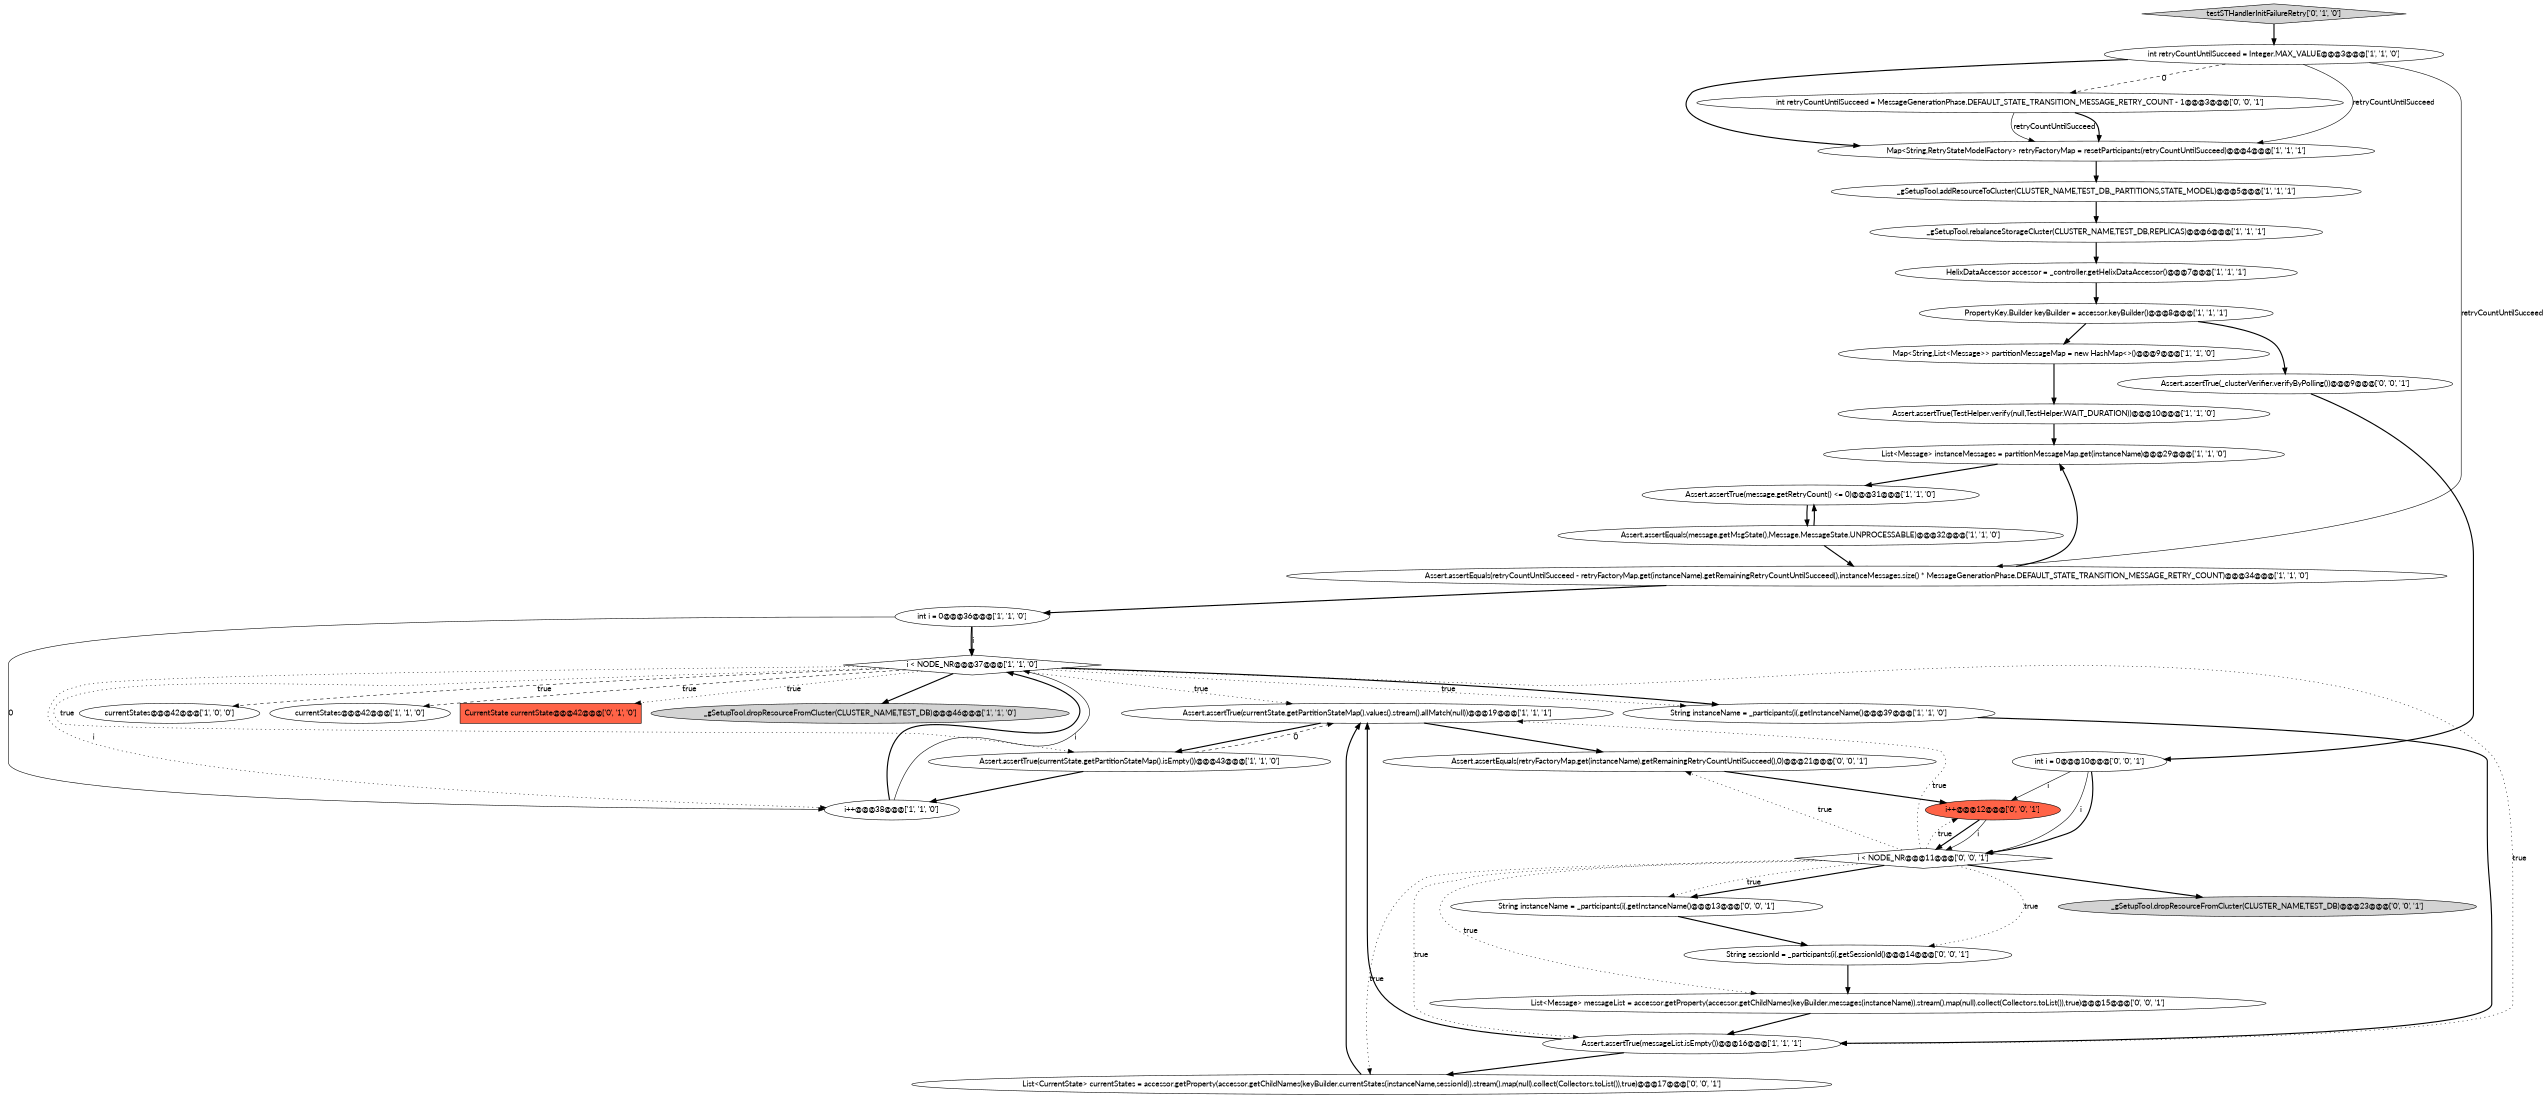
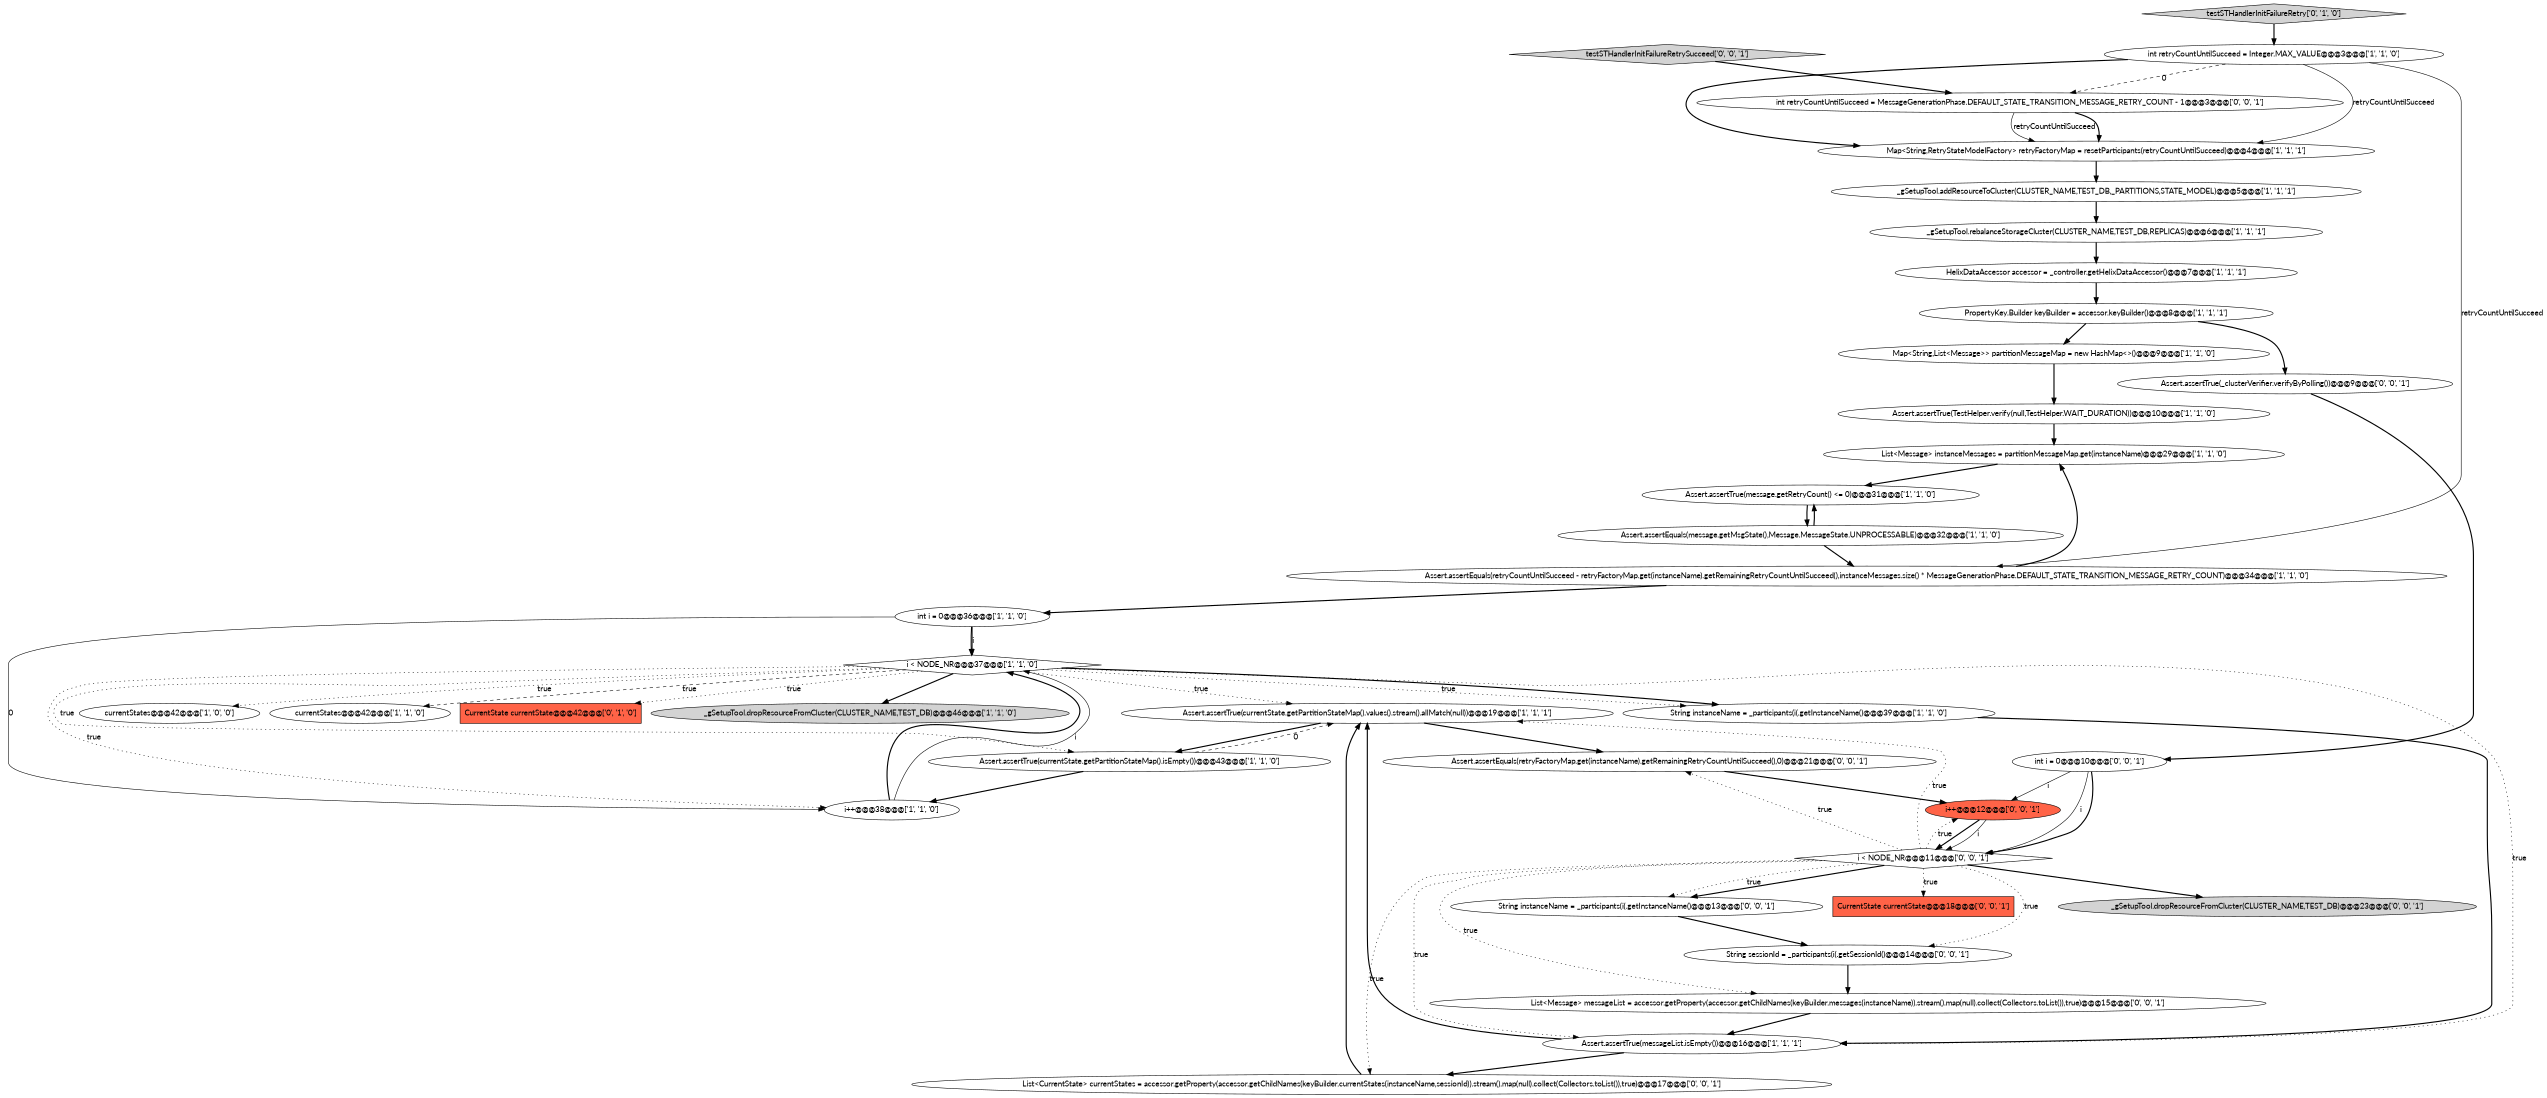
none -> (1667, 54)
(564, 684) -> (564, 684)
(94, 738) -> (94, 738)
none -> (1923, 907)
